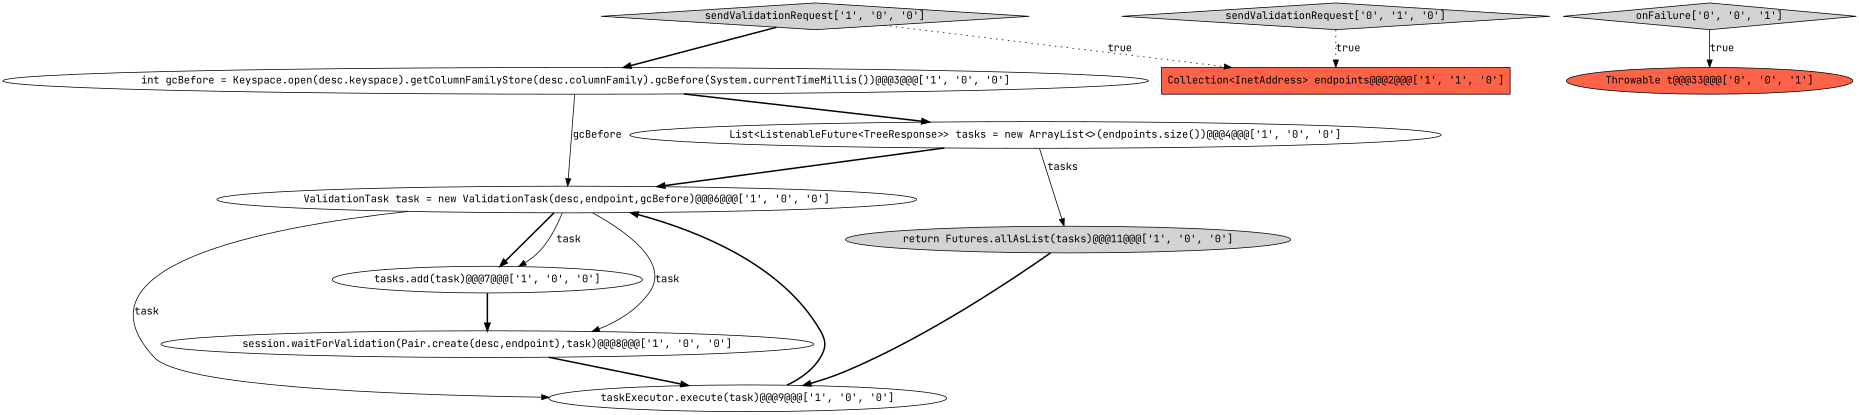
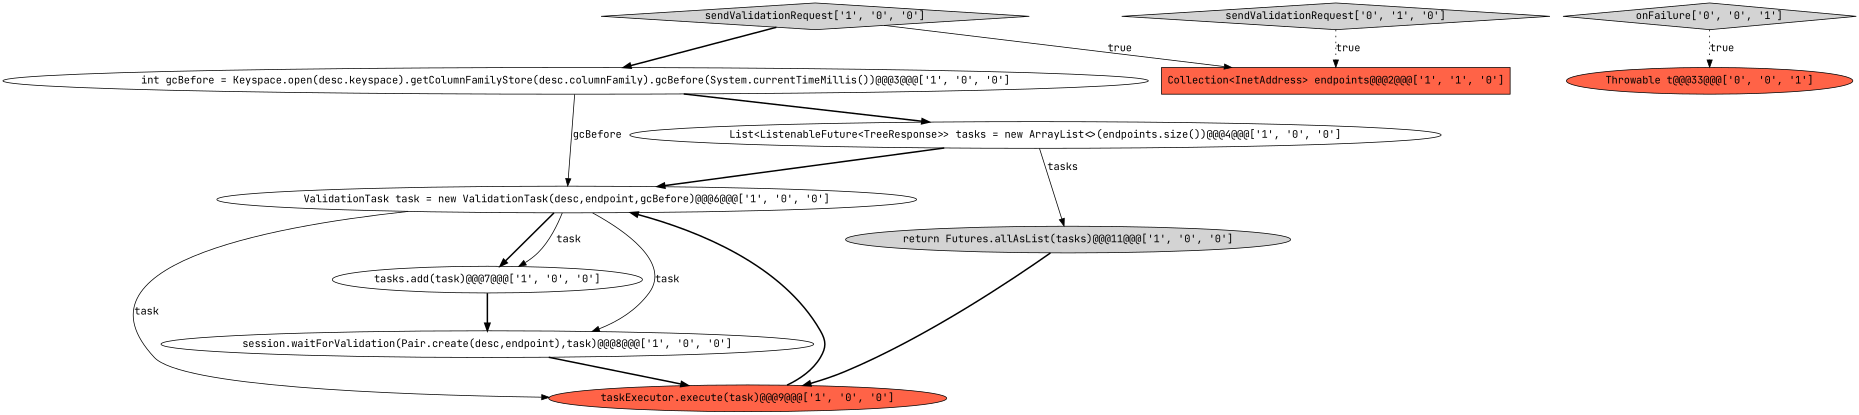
(1710, 45) -> (1710, 45)
(1054, 46) -> (1054, 46)
(748, 398) -> (748, 398)
